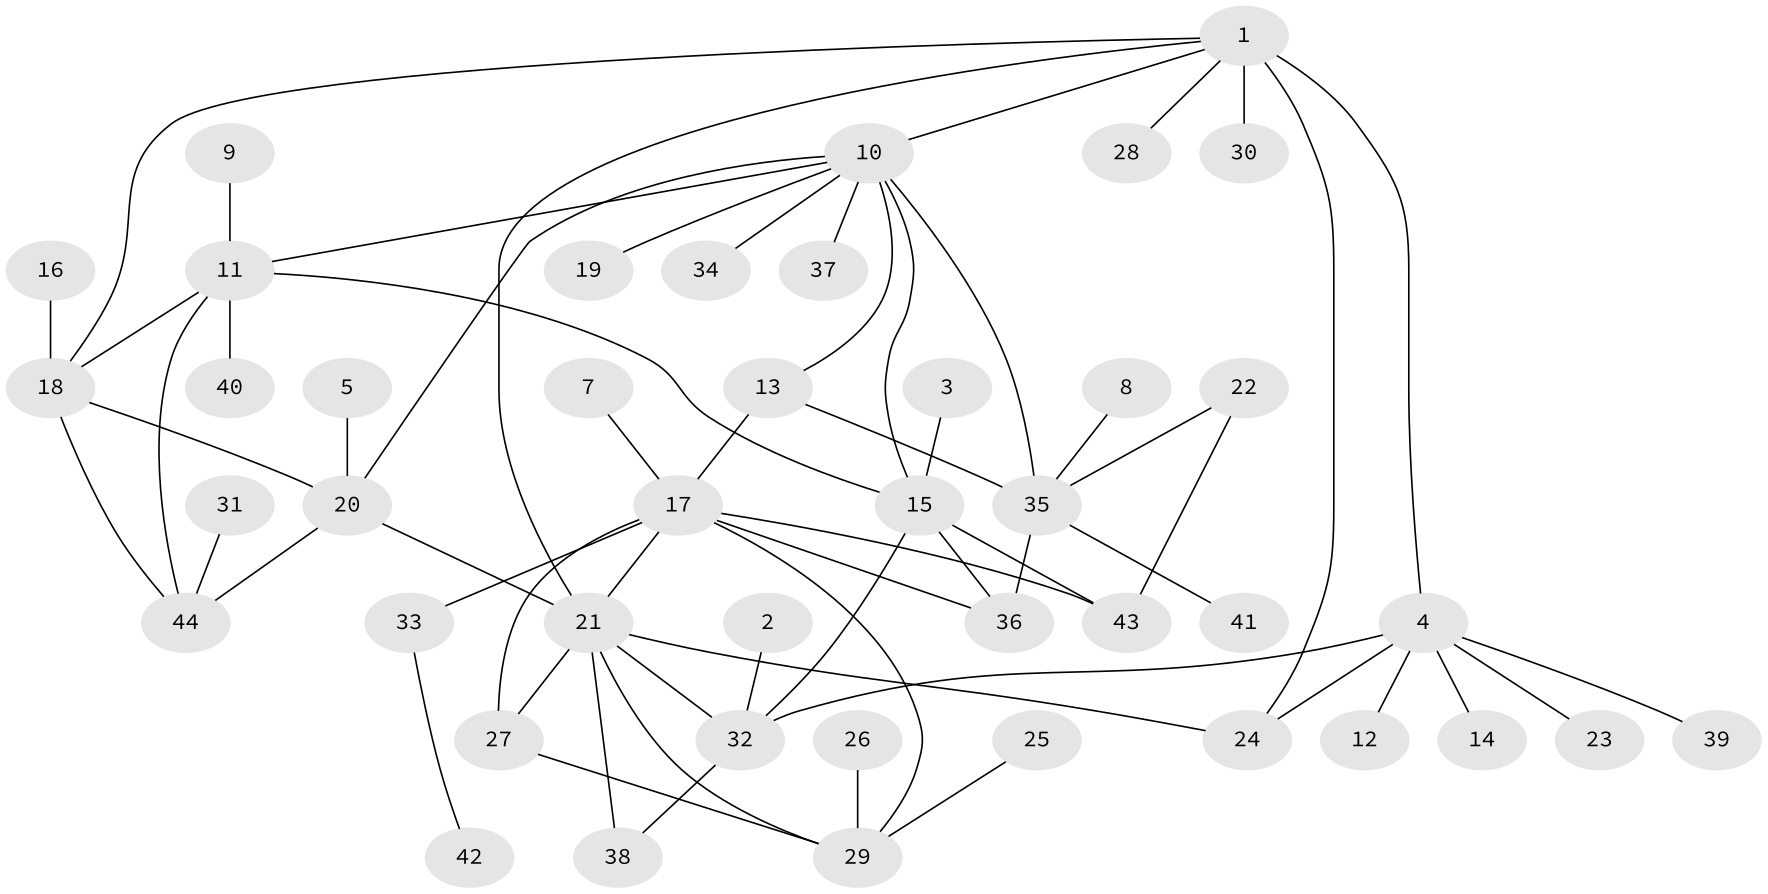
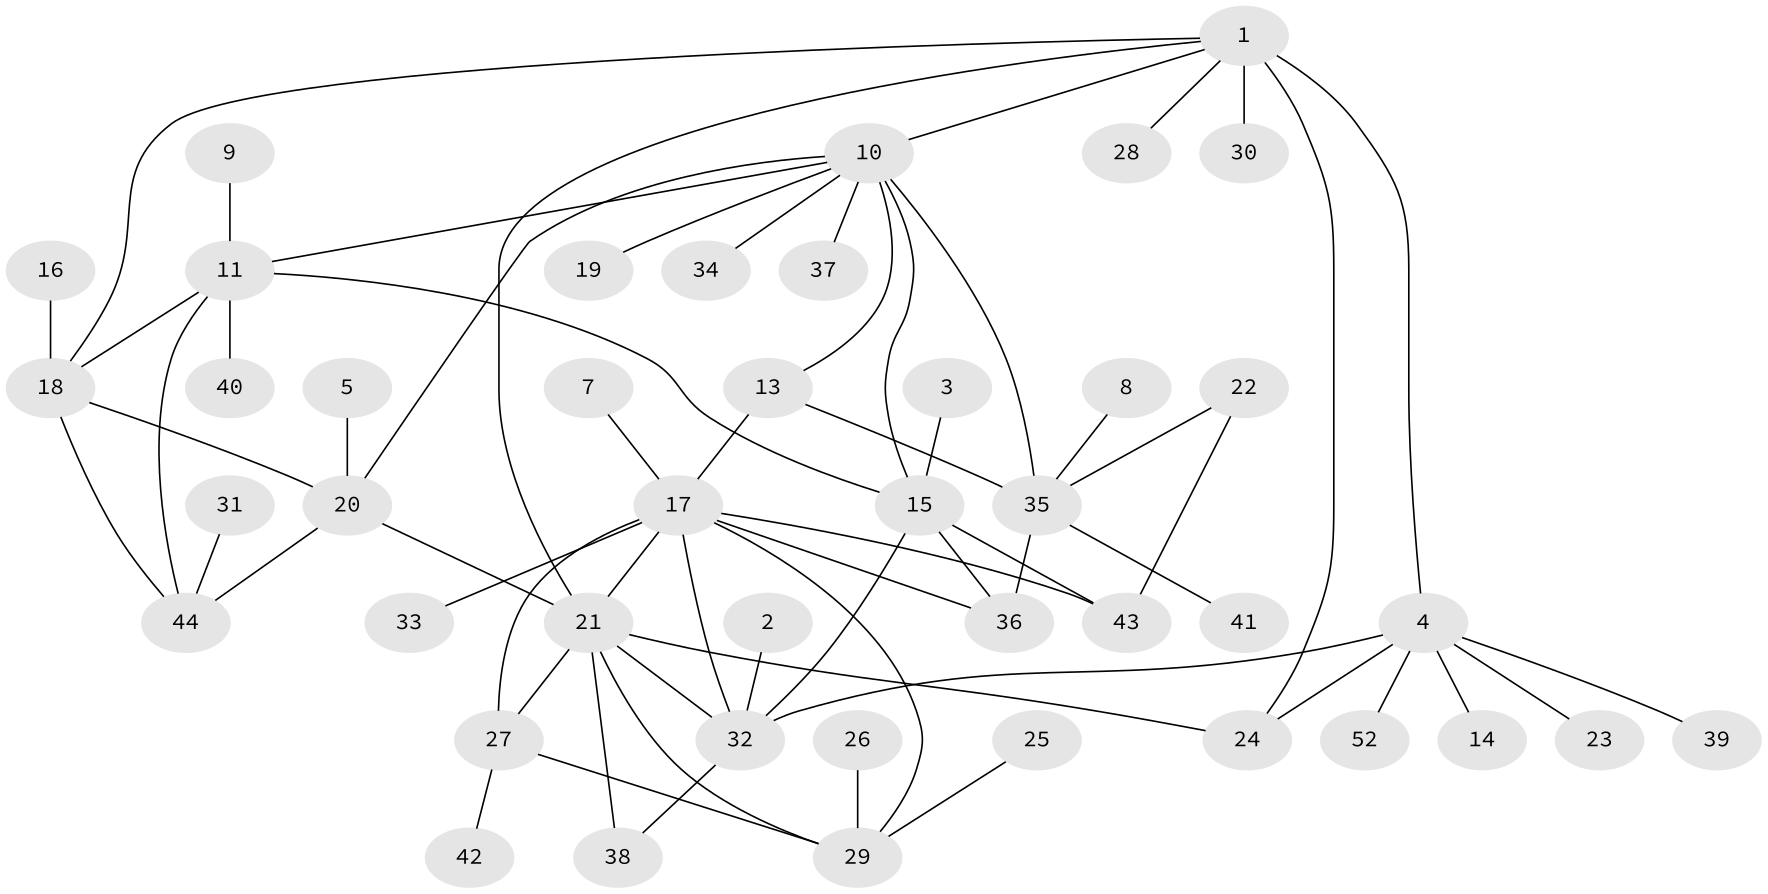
none -> (702, 624)
(1365, 740) -> (1365, 740)
(433, 742) -> (484, 799)
